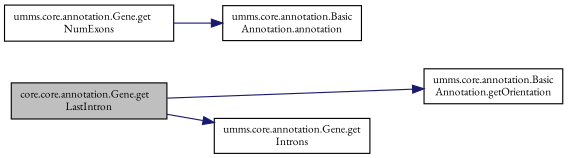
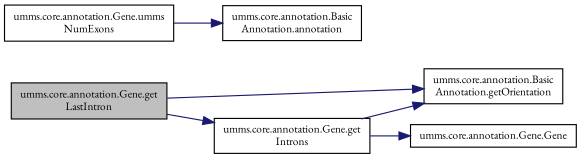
(89, 23) -> (89, 23)
(89, 101) -> (89, 101)
none -> (387, 112)
none -> (493, 136)
